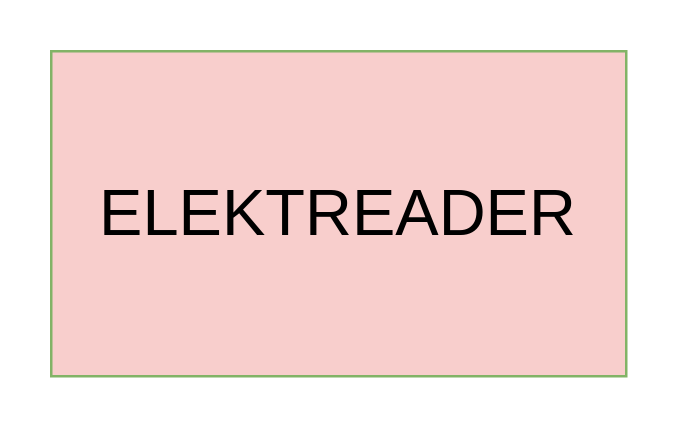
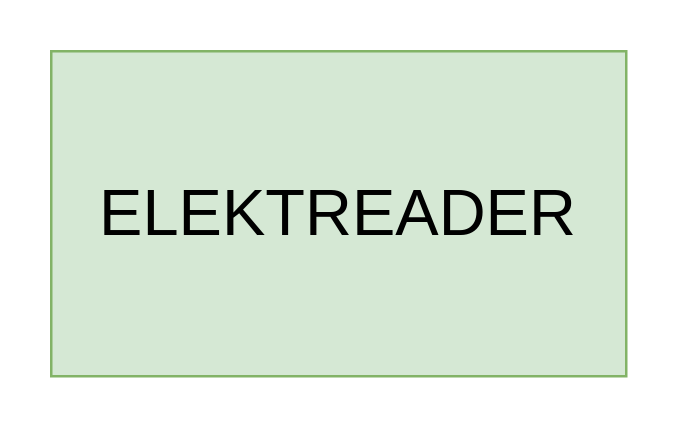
(339, 214) -> (339, 214)
